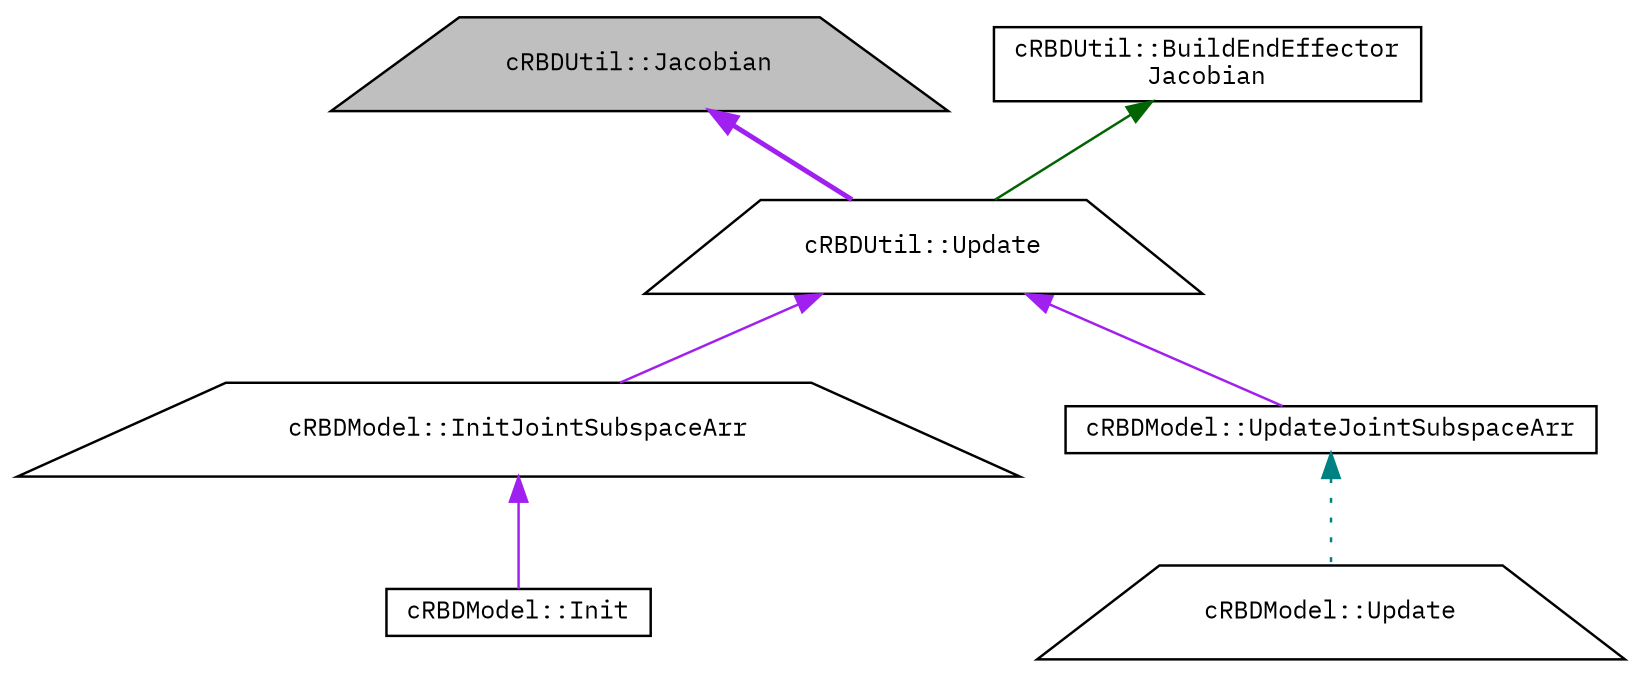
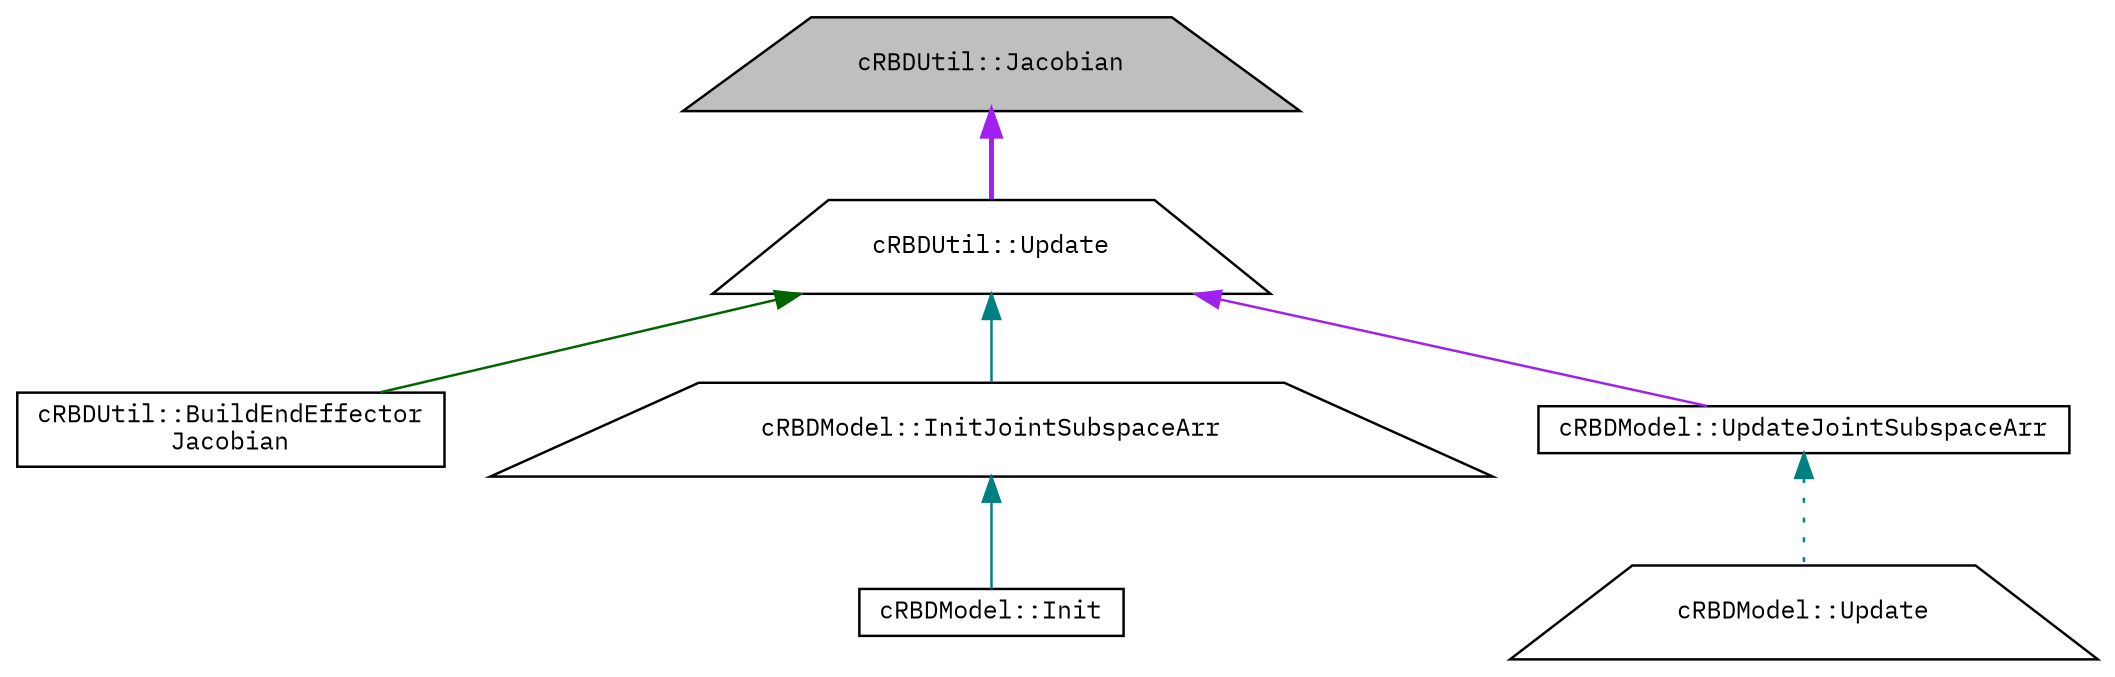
(1063, 157) -> (578, 346)
(709, 344) -> (991, 351)
(519, 545) -> (991, 545)
